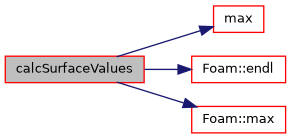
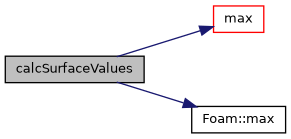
(75, 69) -> (75, 69)
(239, 69) -> none
(239, 120) -> (239, 120)
